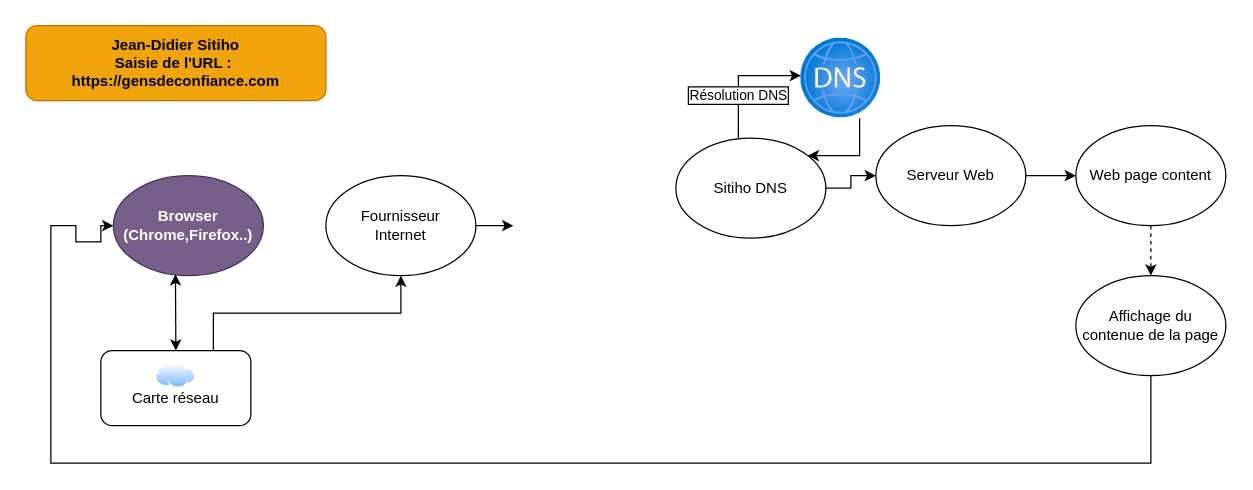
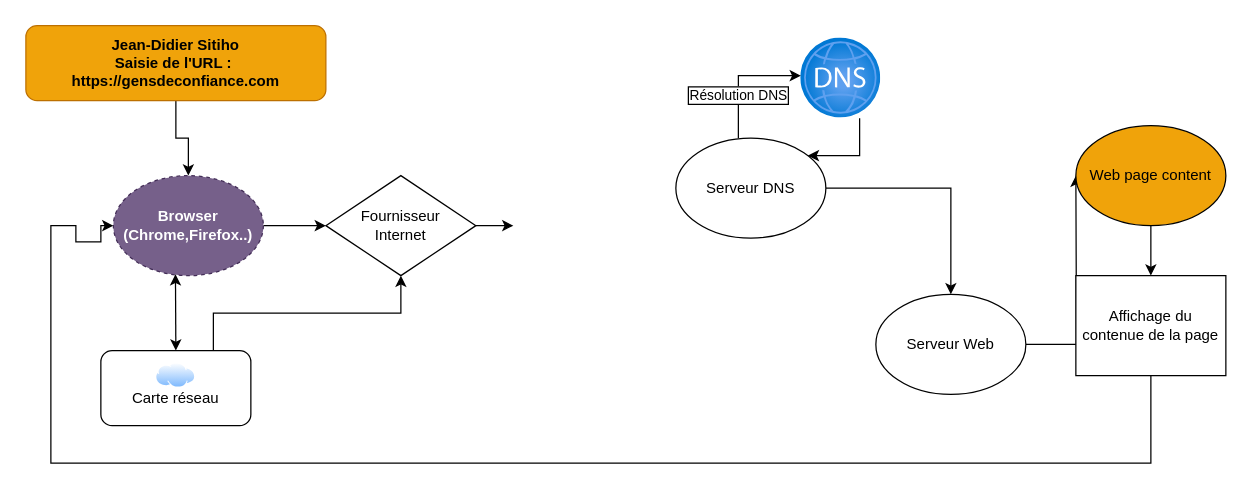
none -> (178, 138)
(951, 176) -> (951, 344)
(1151, 176) -> (1151, 176)
(751, 188) -> (751, 188)
(188, 226) -> (188, 226)
none -> (290, 226)
(401, 226) -> (401, 226)
(1151, 245) -> (1151, 245)
(1151, 326) -> (1151, 326)
